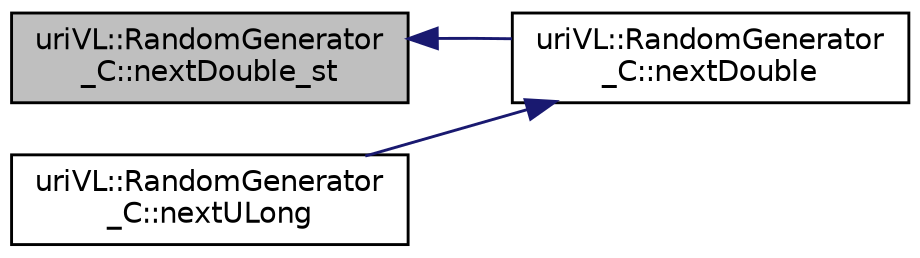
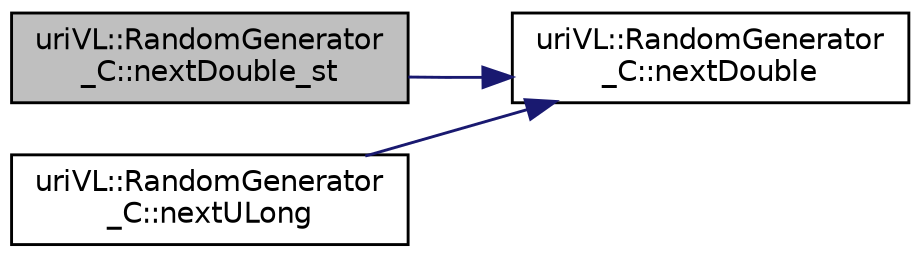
(475, 38) -> (446, 77)
